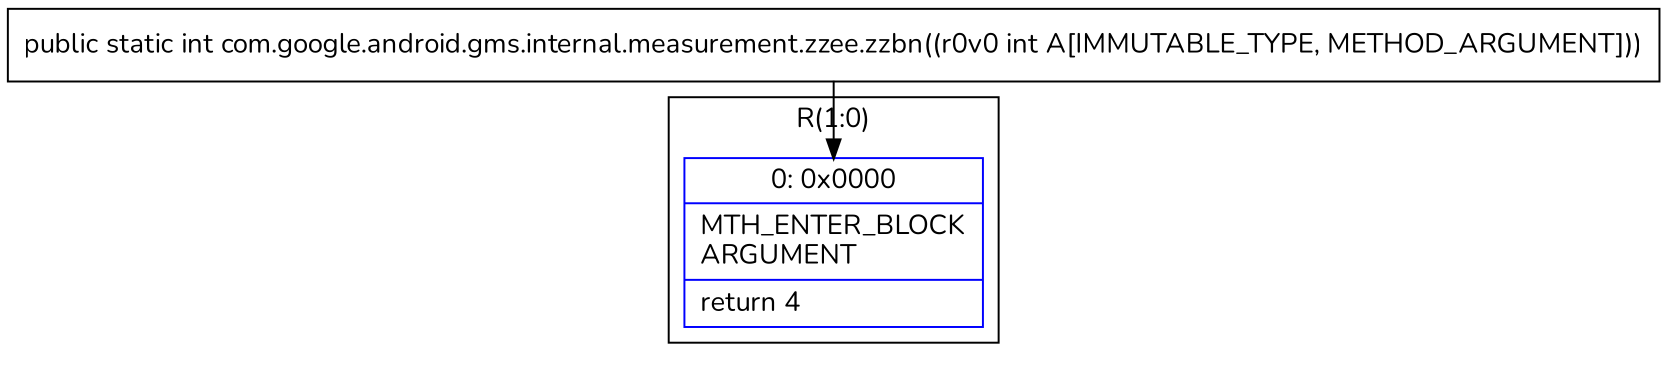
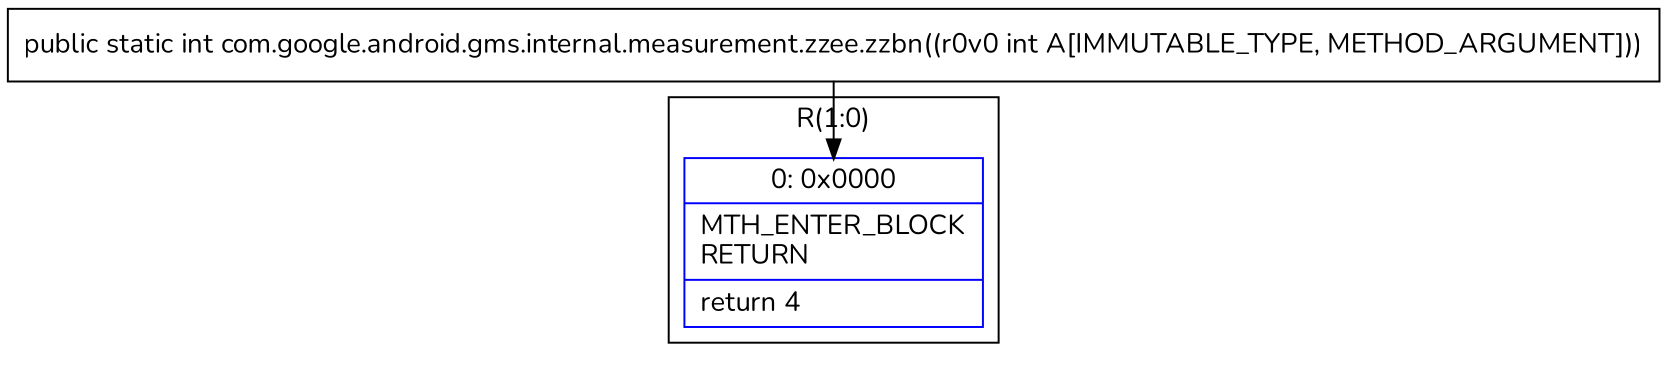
(779, 255) -> (755, 255)
